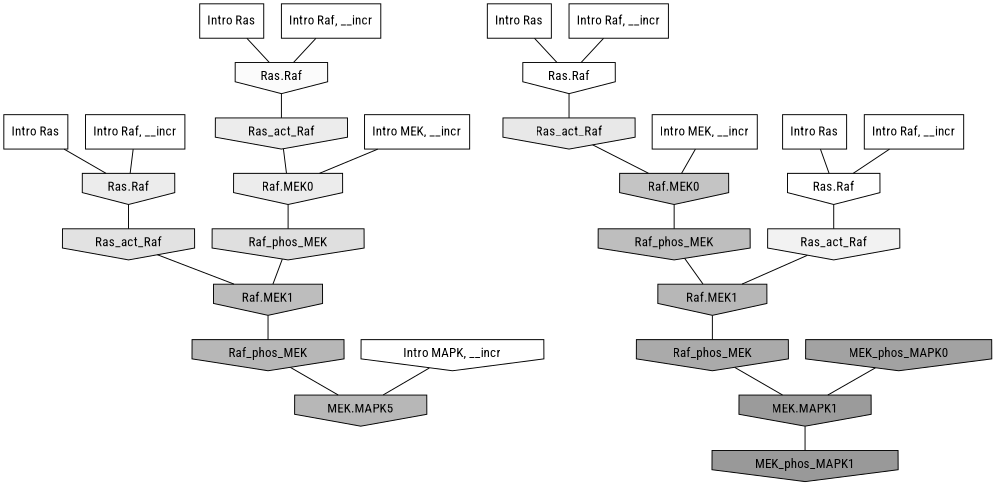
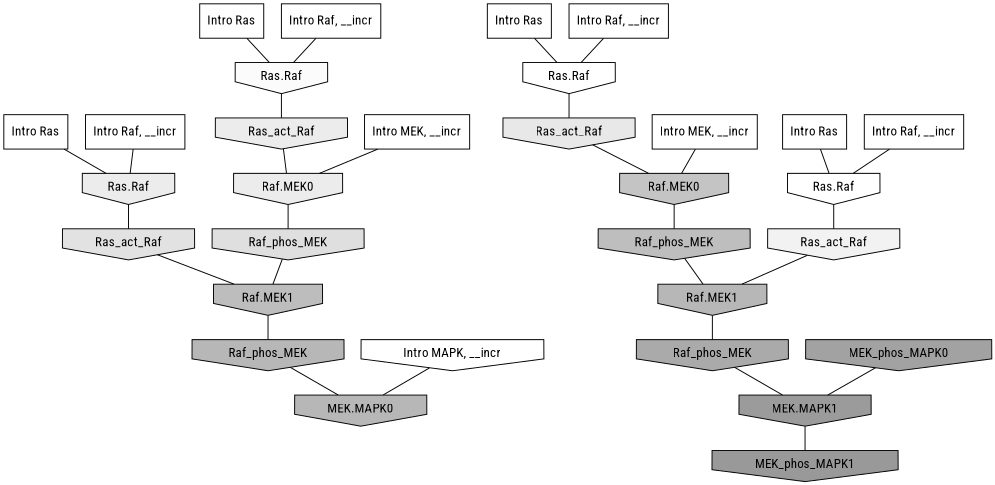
(361, 409) -> (361, 409)
